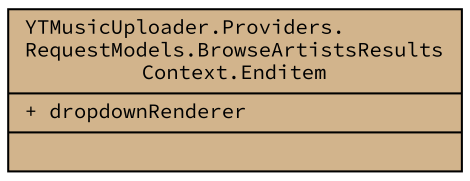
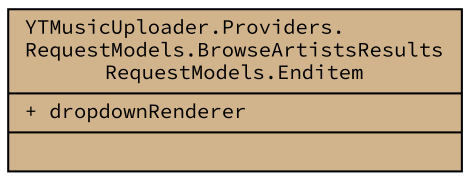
(235, 73) -> (235, 73)
